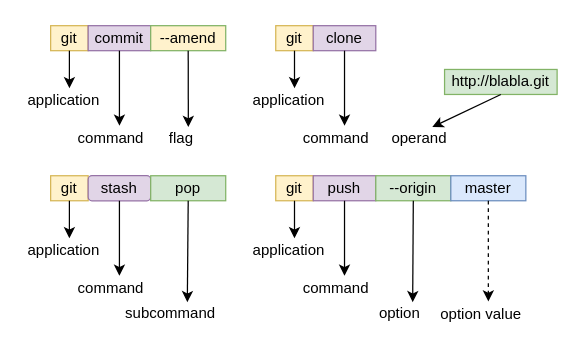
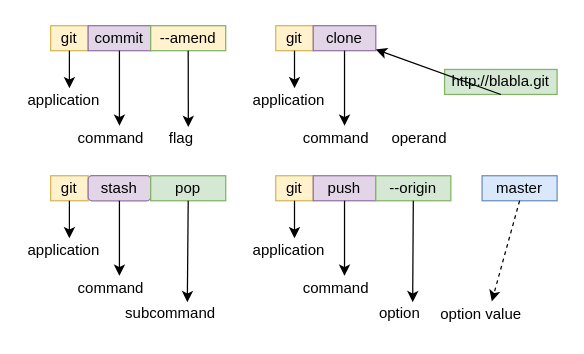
(470, 109) -> (442, 73)
(488, 188) -> (519, 188)
